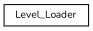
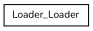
(46, 15) -> (46, 15)
